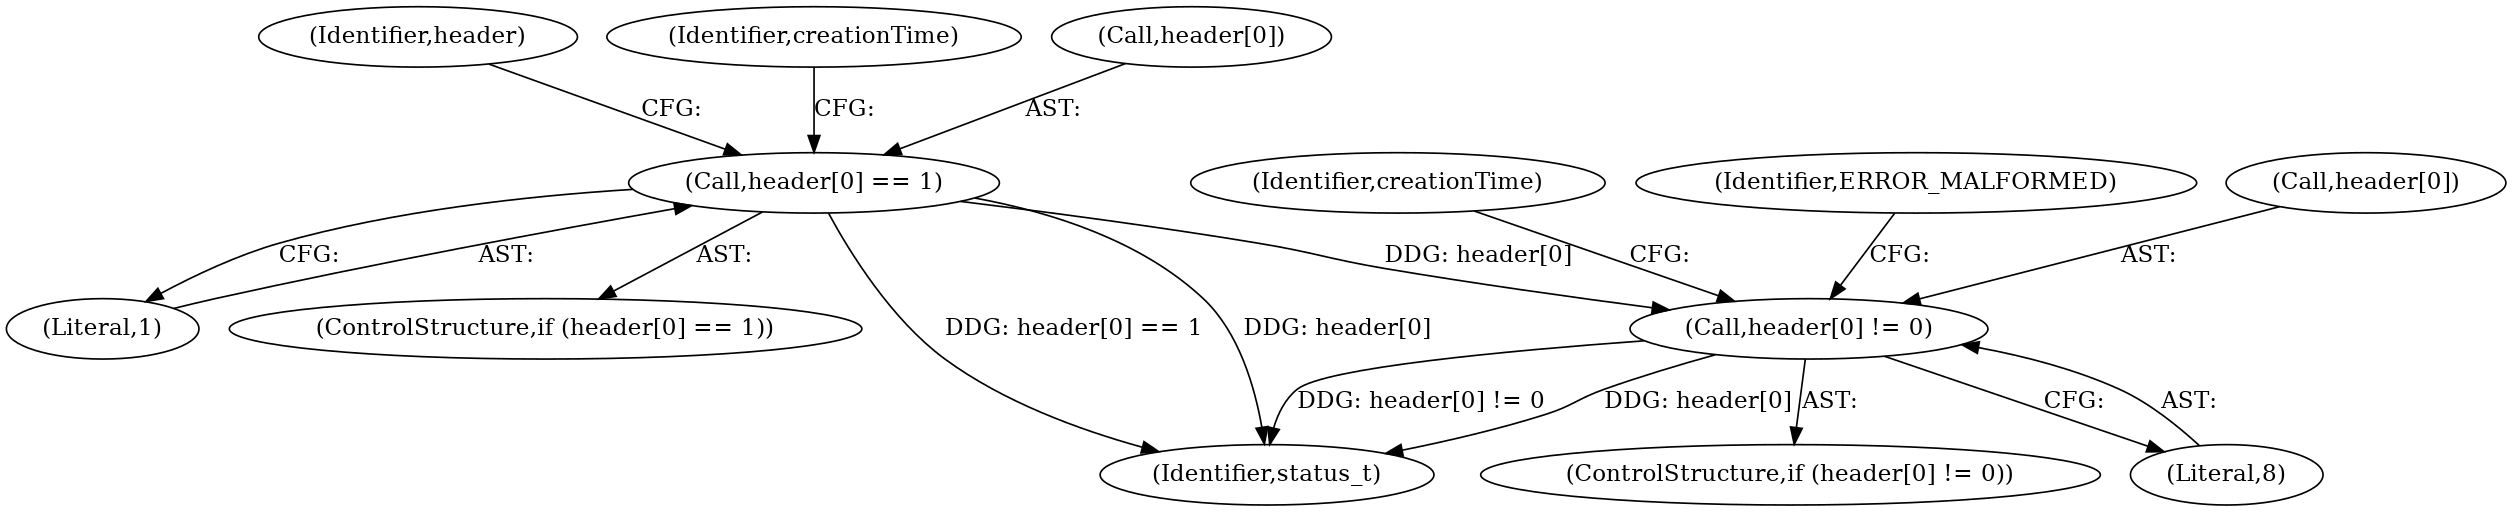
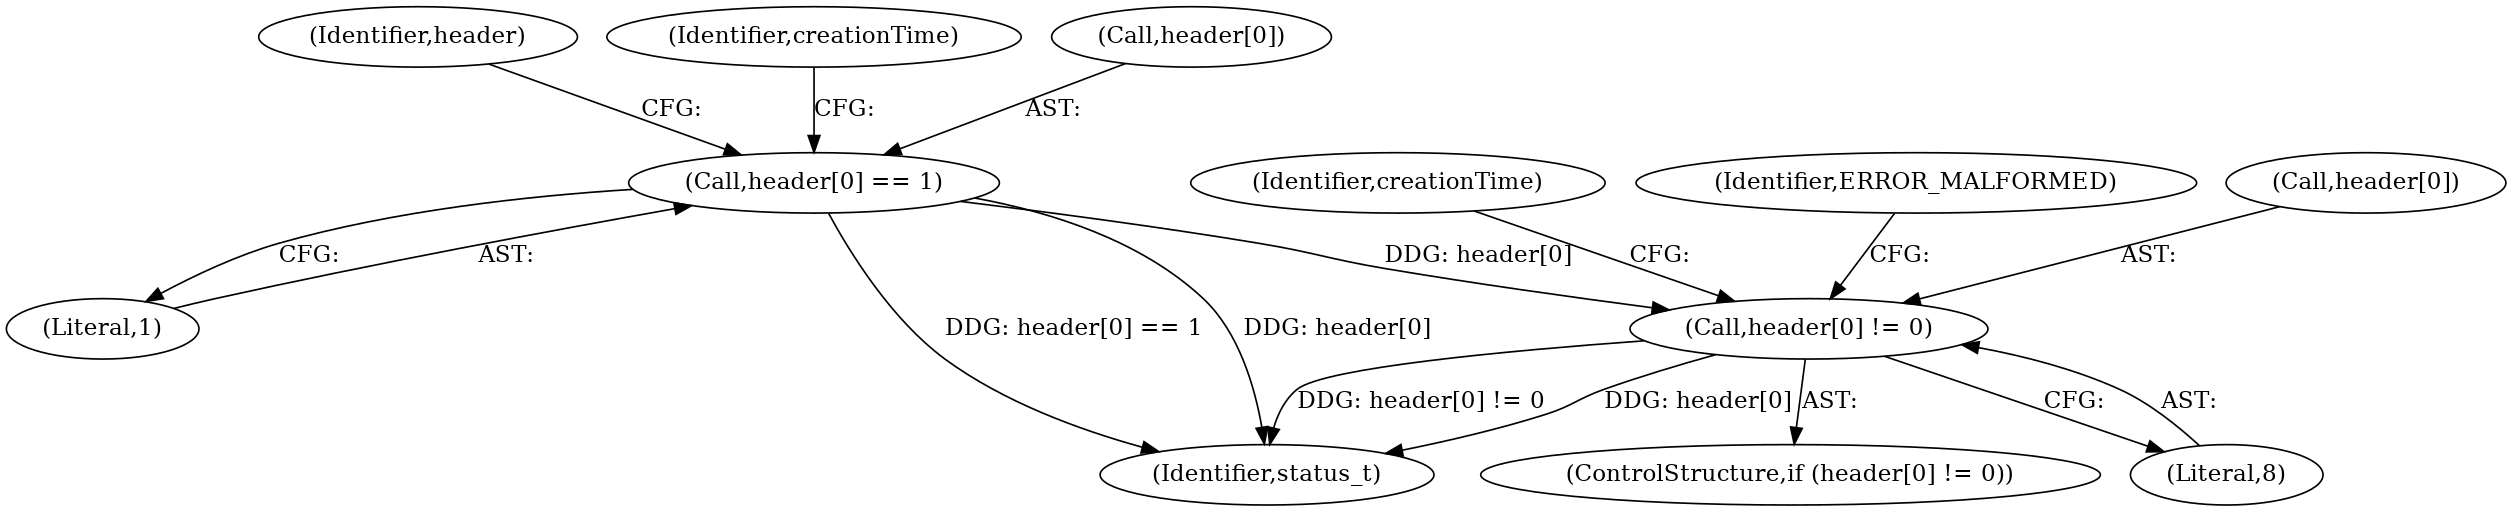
(546, 329) -> none
